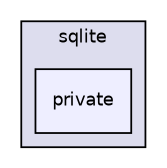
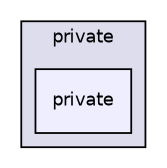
(83, 38) -> (83, 38)
